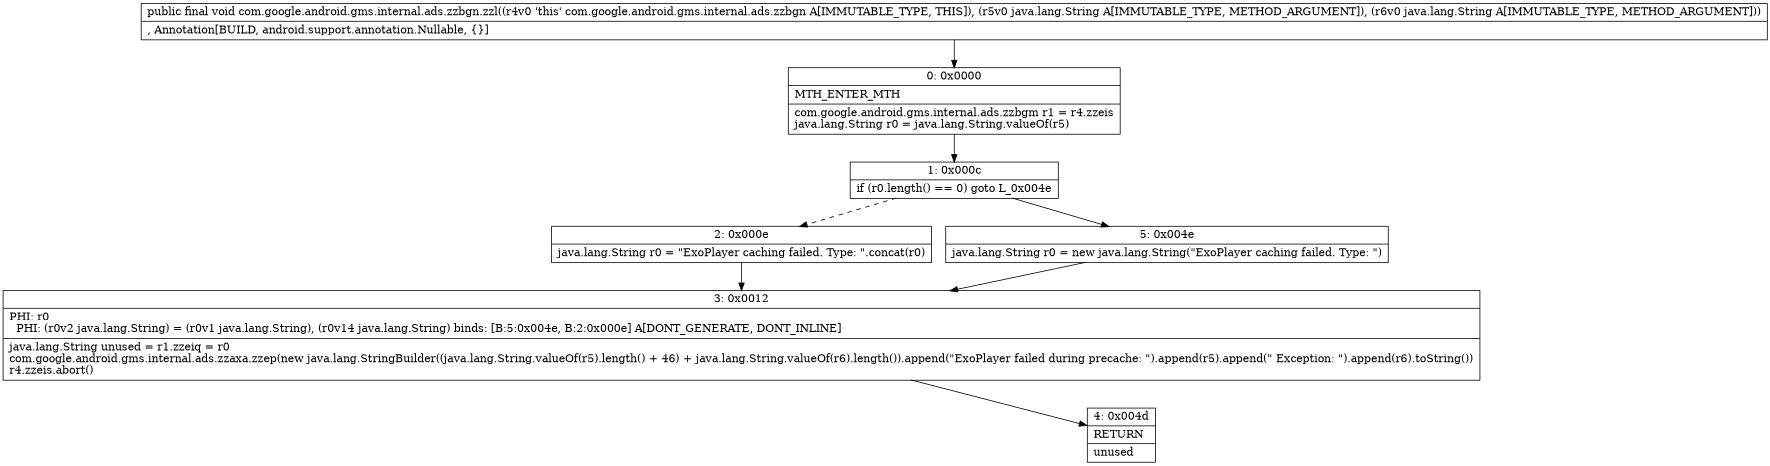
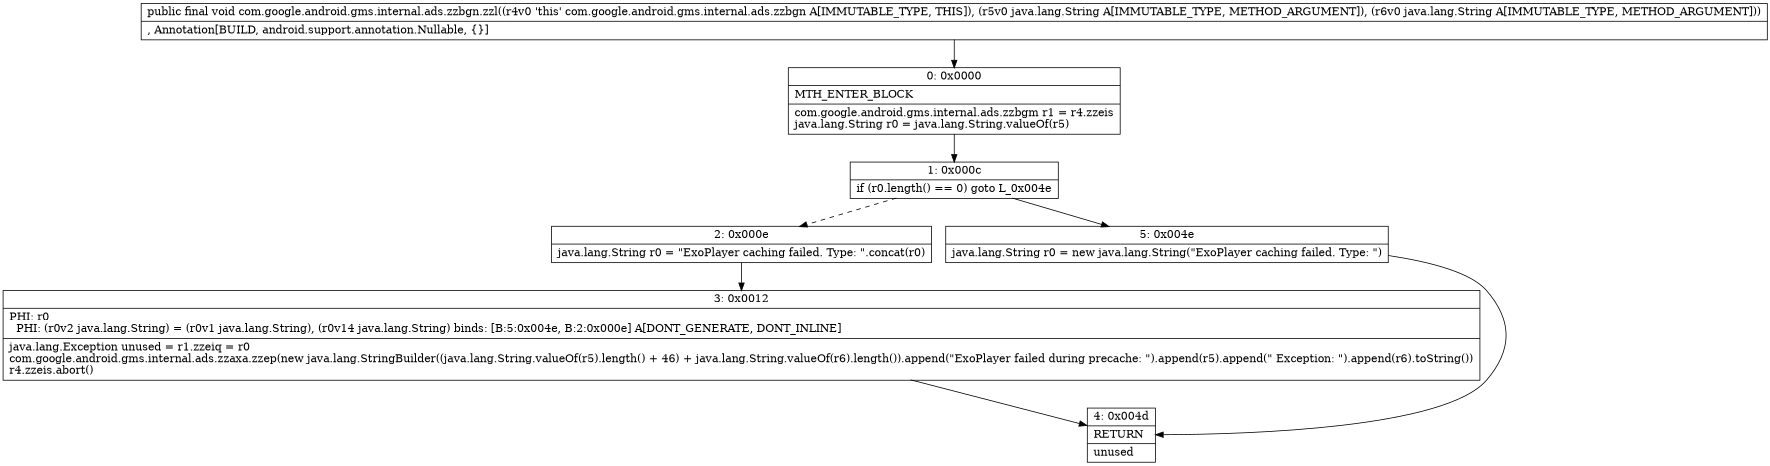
(847, 94) -> (854, 94)
(1022, 276) -> (1431, 409)
(120, 347) -> (130, 347)
